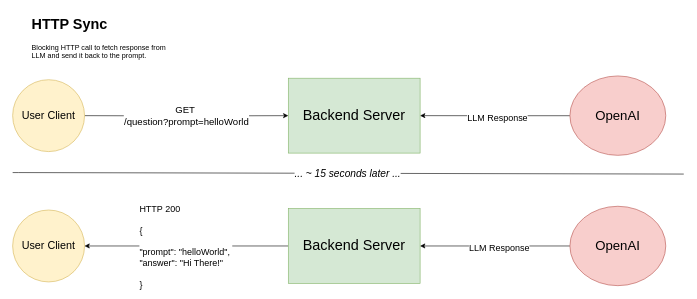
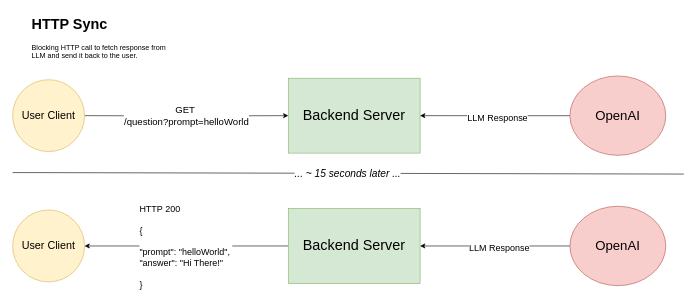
(100, 29) -> (100, 29)
